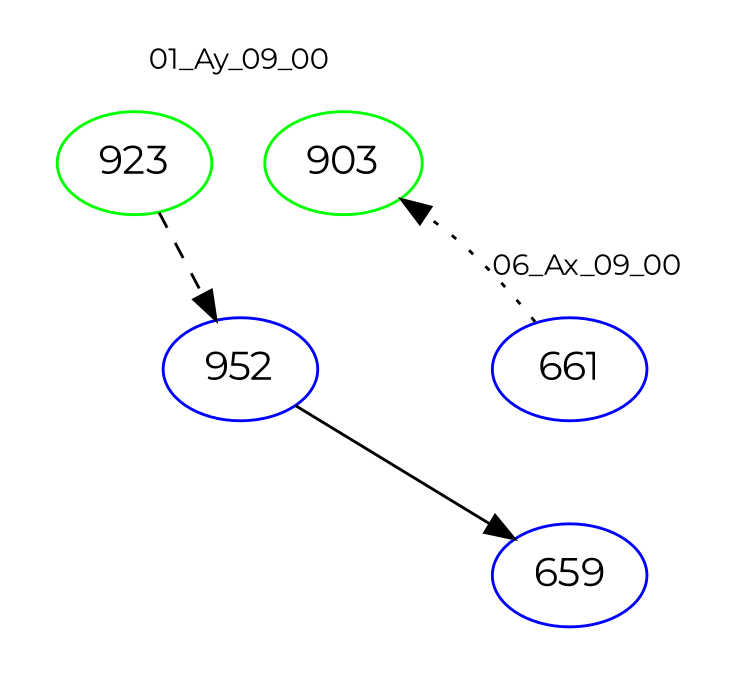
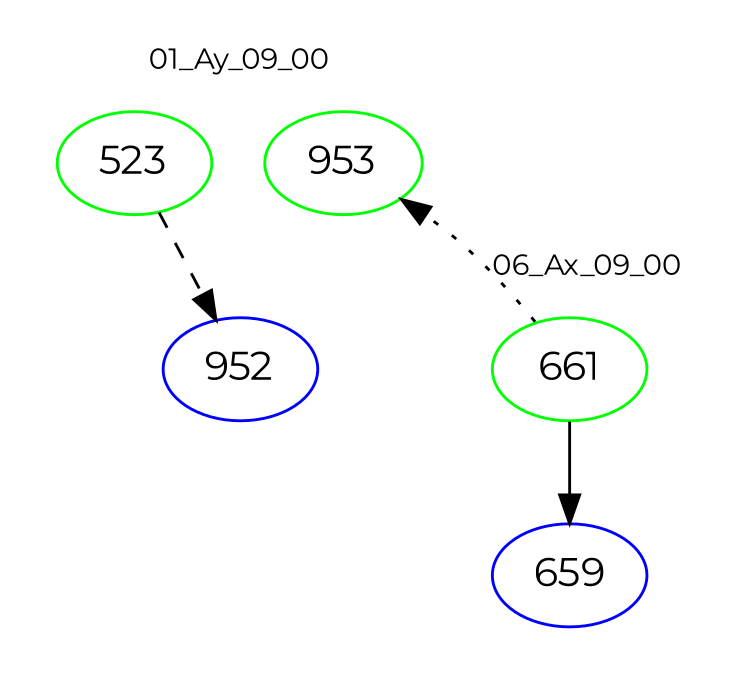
(135, 163) -> (135, 163)
(344, 163) -> (344, 163)
(570, 369) -> (570, 369)
(392, 465) -> (570, 458)
